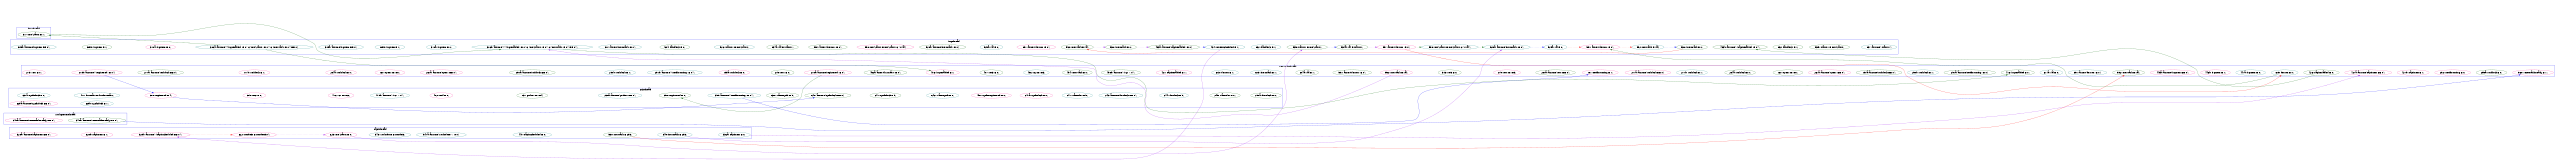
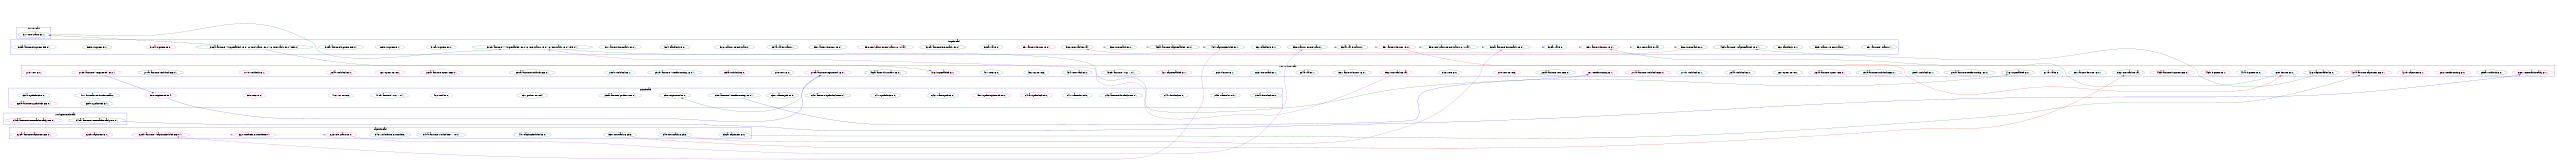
(1225, 47) -> (1225, 47)
(493, 112) -> (505, 119)
(1557, 138) -> (1557, 138)
